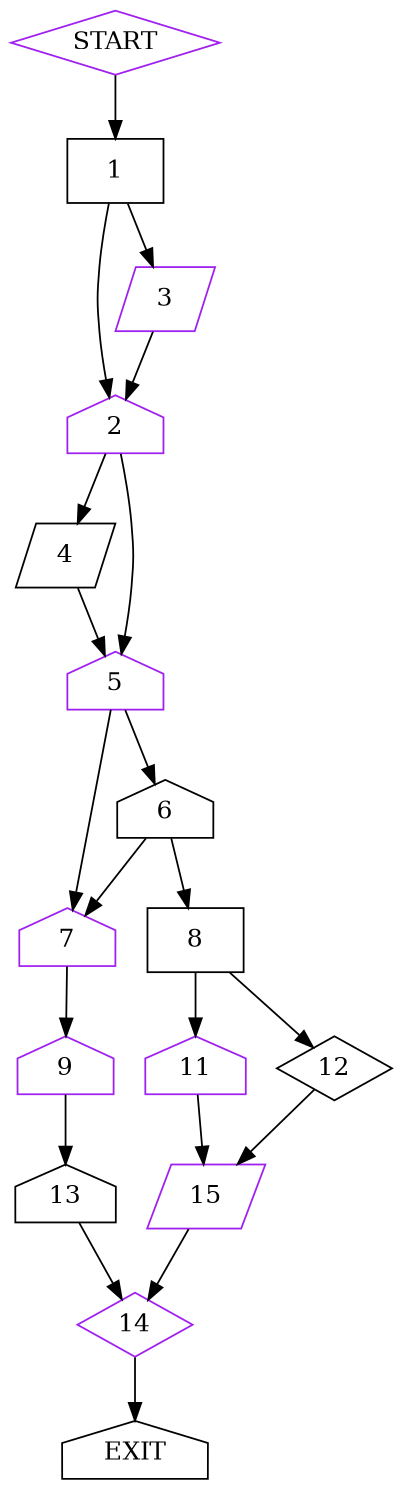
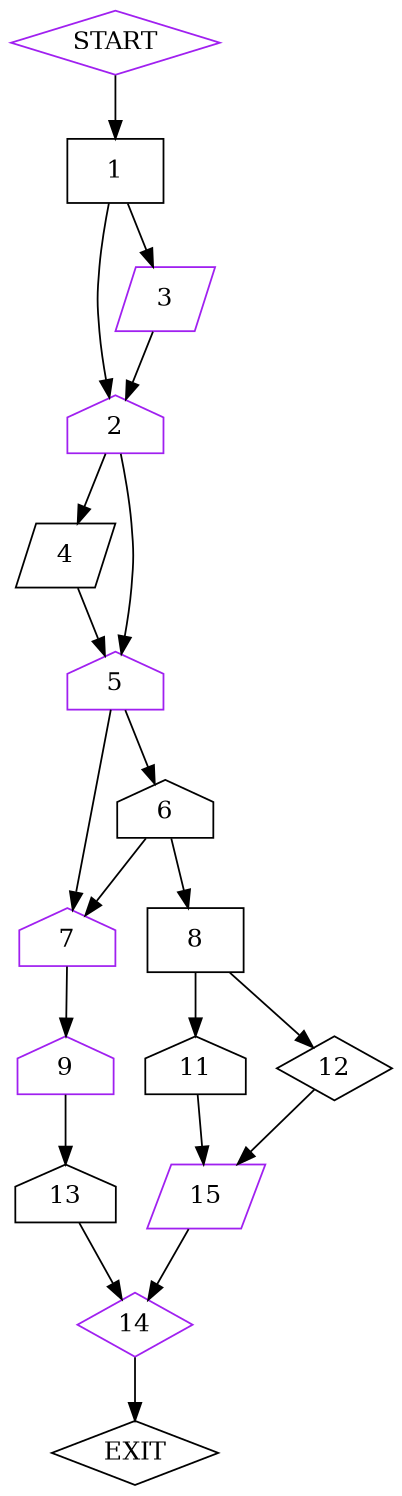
(196, 1068) -> (196, 1068)
(135, 1453) -> (135, 1453)
